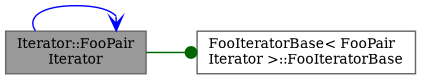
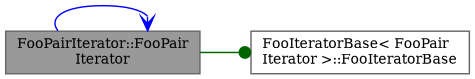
(76, 52) -> (103, 52)
